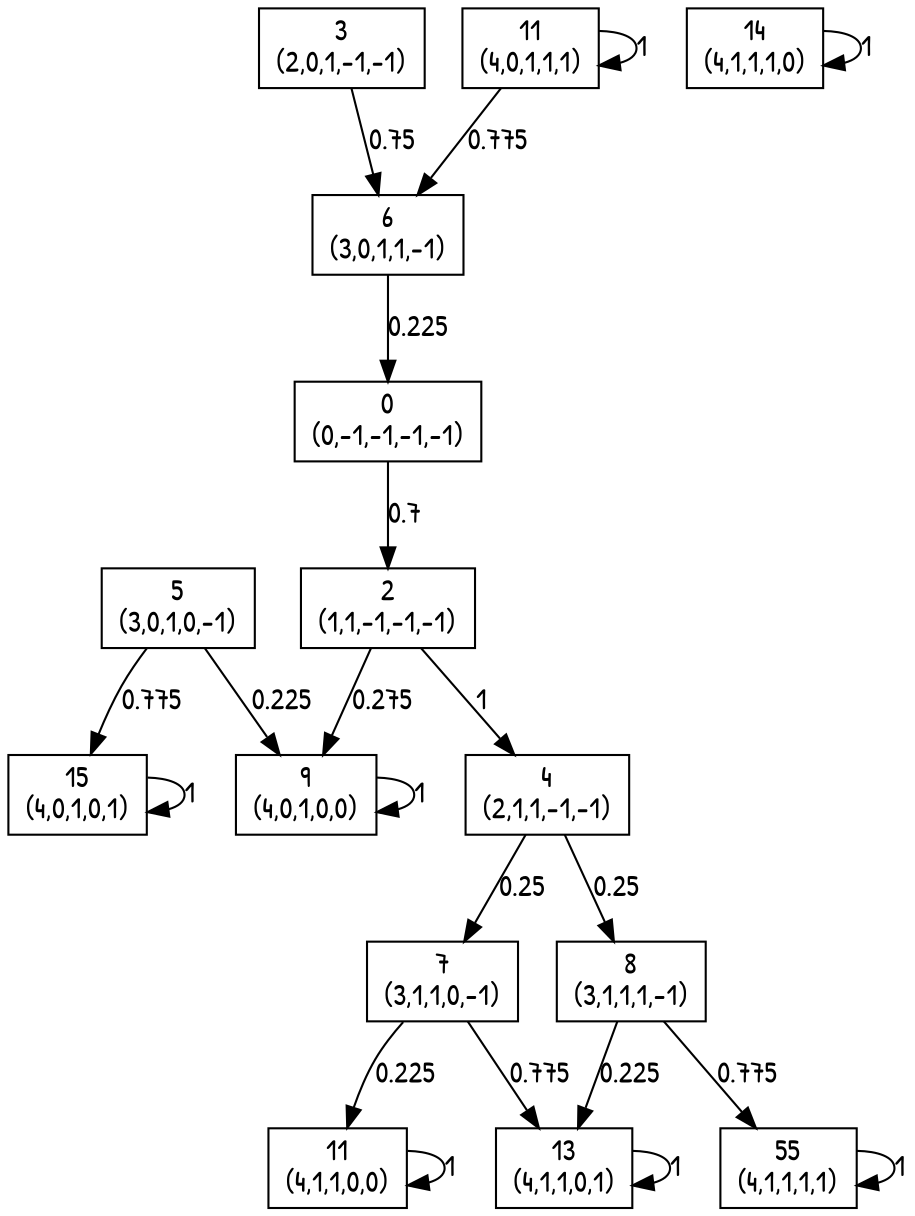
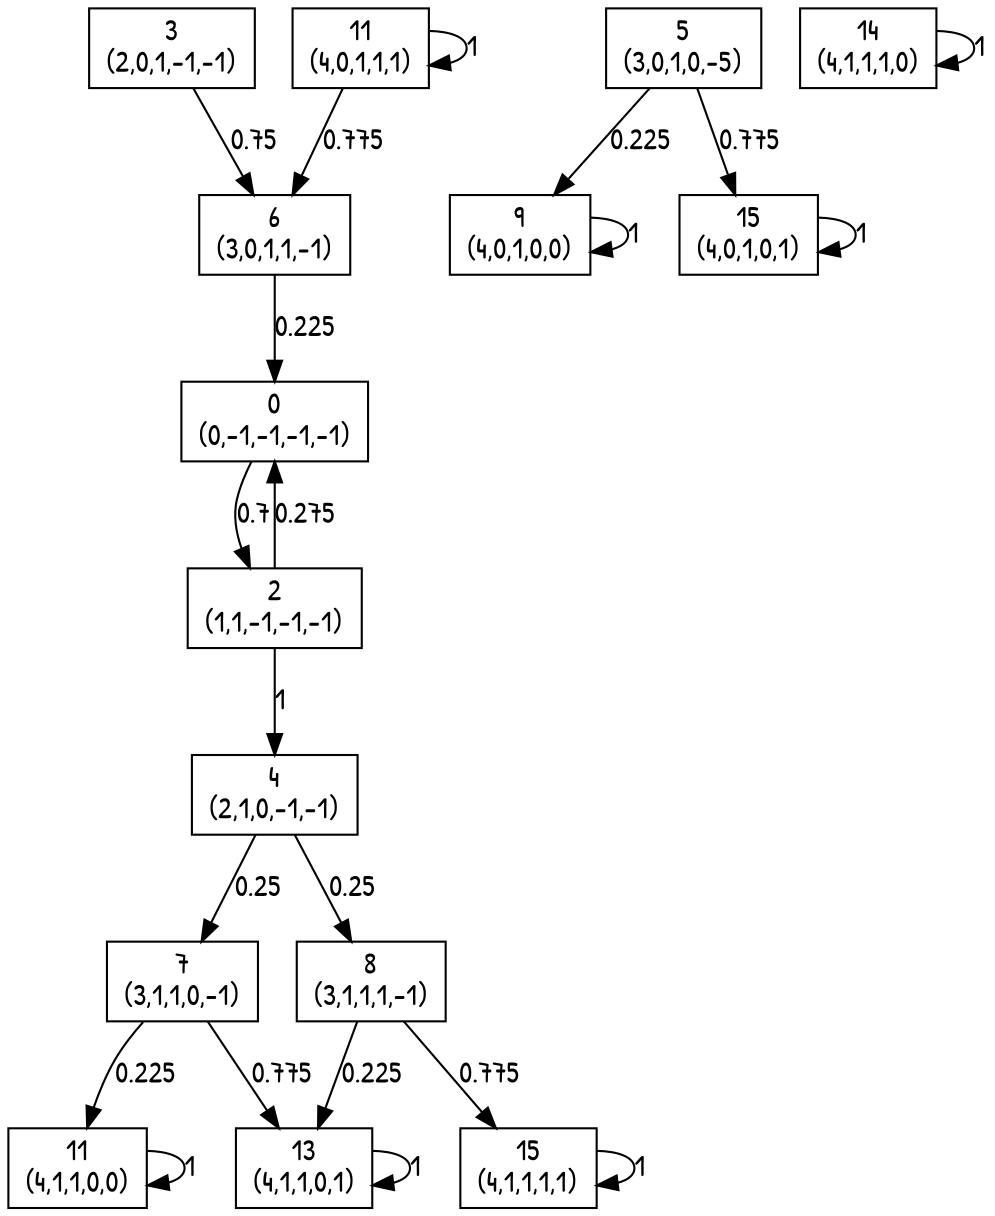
(178, 608) -> (684, 48)
(351, 692) -> (275, 526)
(547, 795) -> (275, 795)
(789, 1168) -> (528, 1168)
